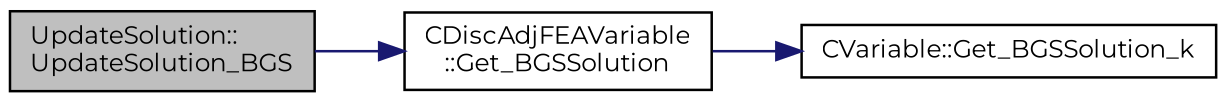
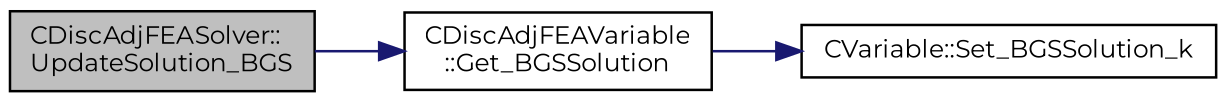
(162, 51) -> (162, 51)
(1009, 51) -> (1009, 51)
